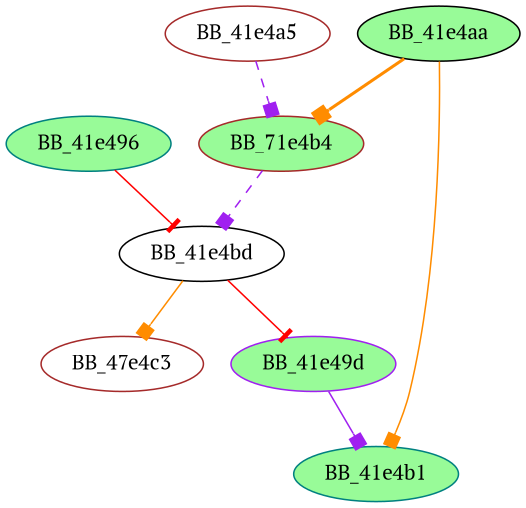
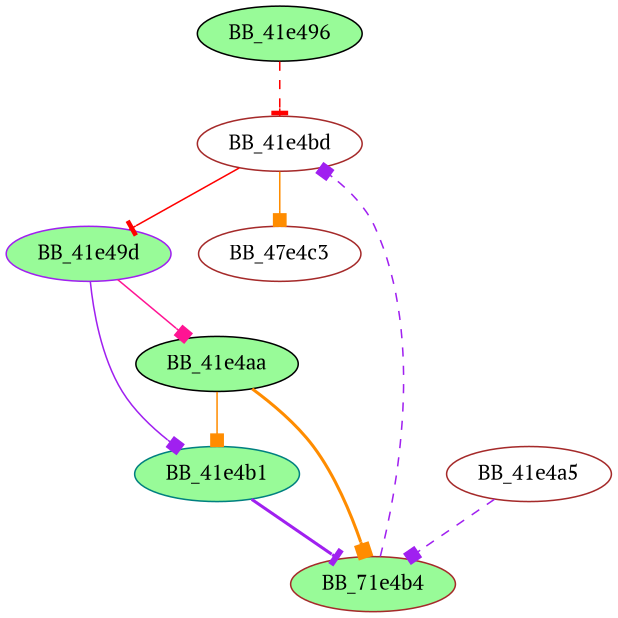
(89, 144) -> (280, 34)
(142, 196) -> (280, 85)
(202, 254) -> (280, 144)
none -> (147, 304)
none -> (292, 527)
